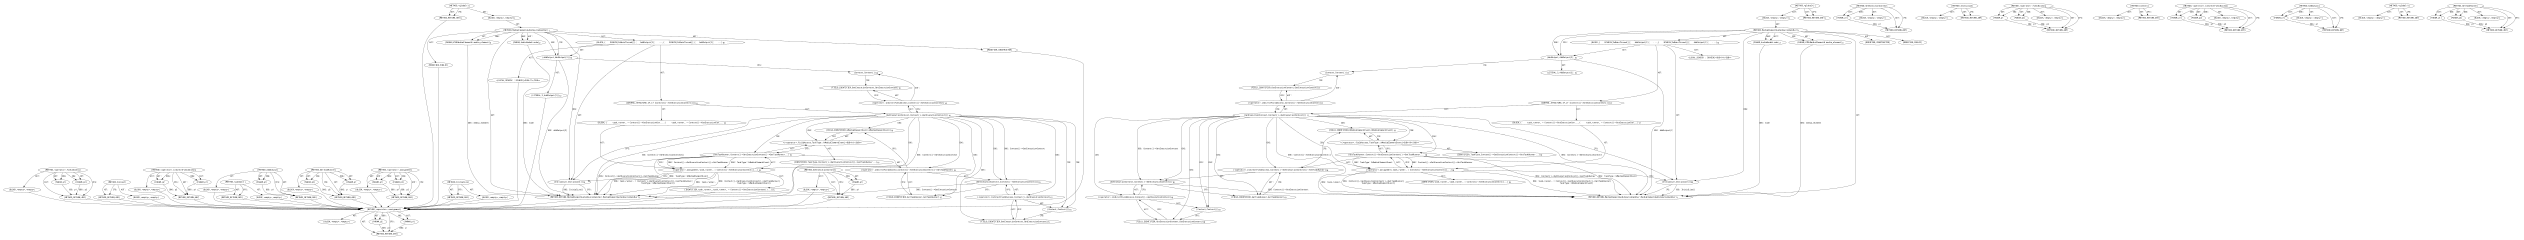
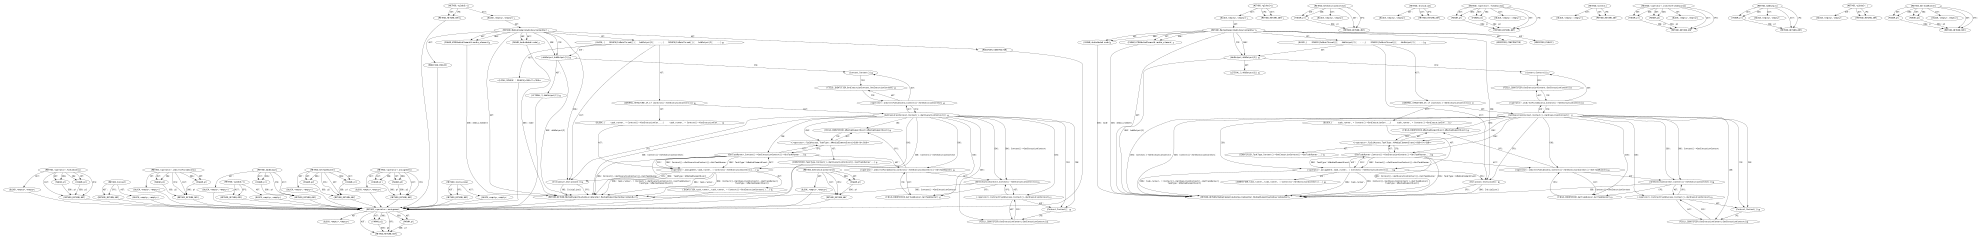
(1710, 58) -> none
